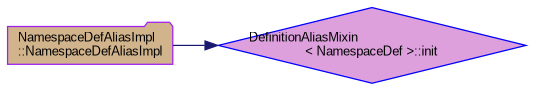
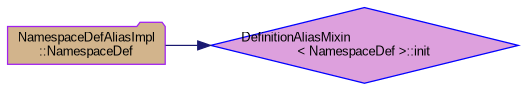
(90, 45) -> (86, 45)
